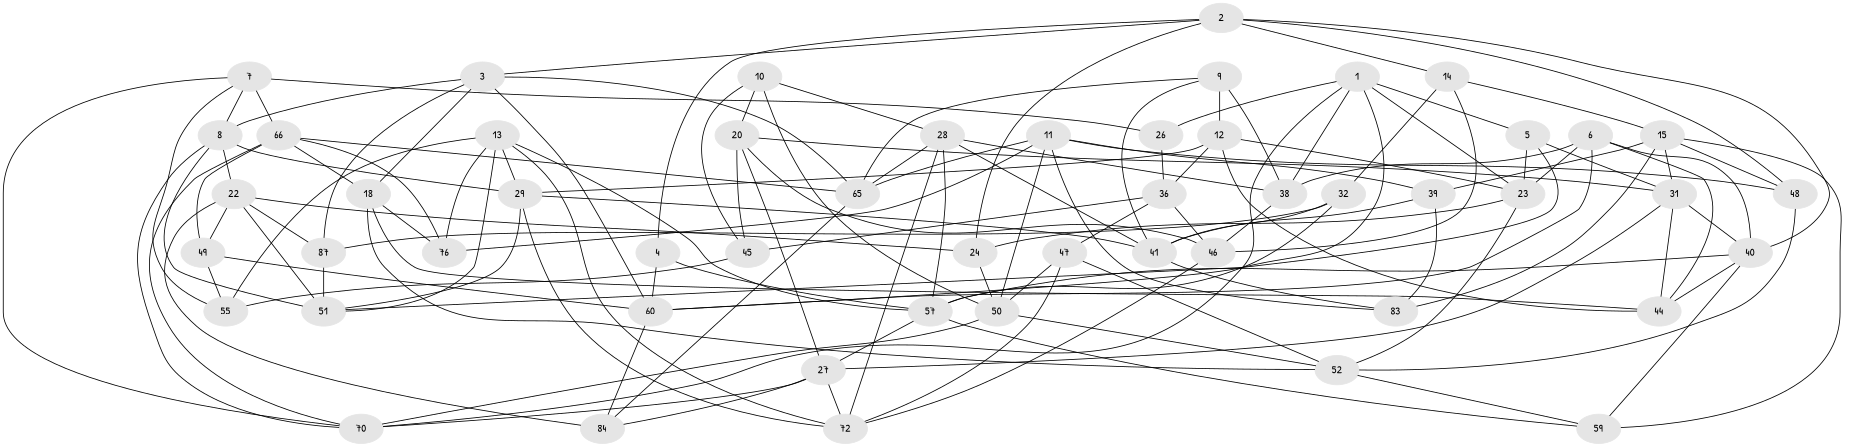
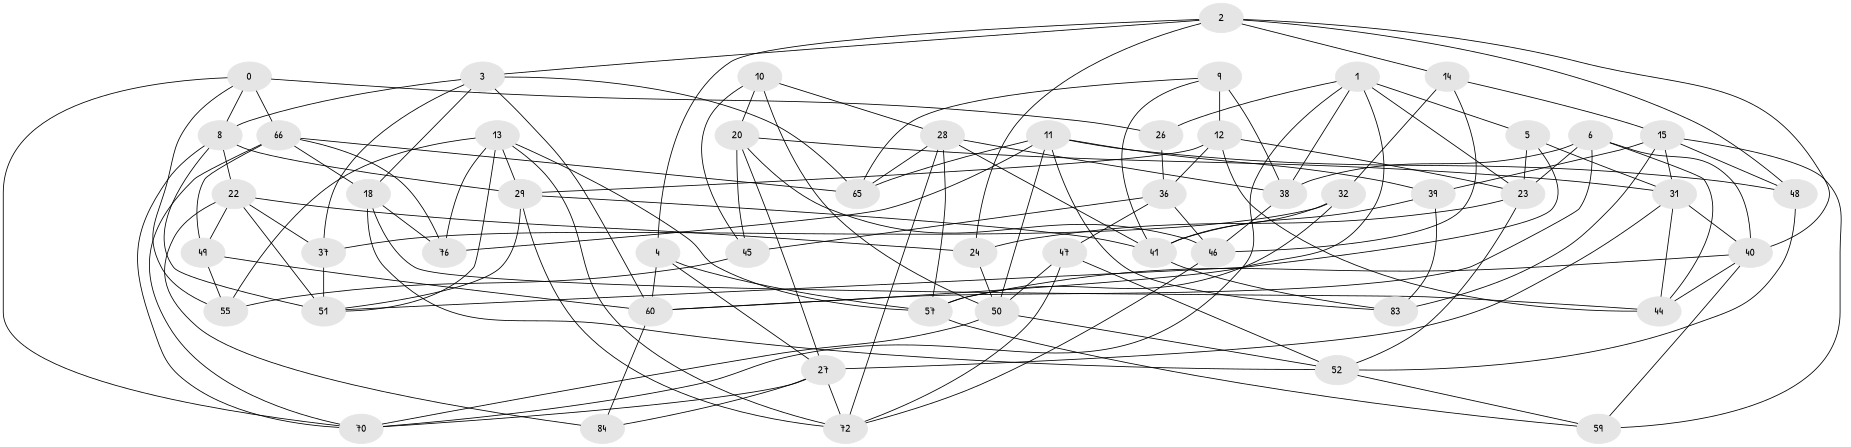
(249, 77) -> (249, 77)
(324, 253) -> (324, 253)
(730, 312) -> none
(886, 336) -> (741, 311)
